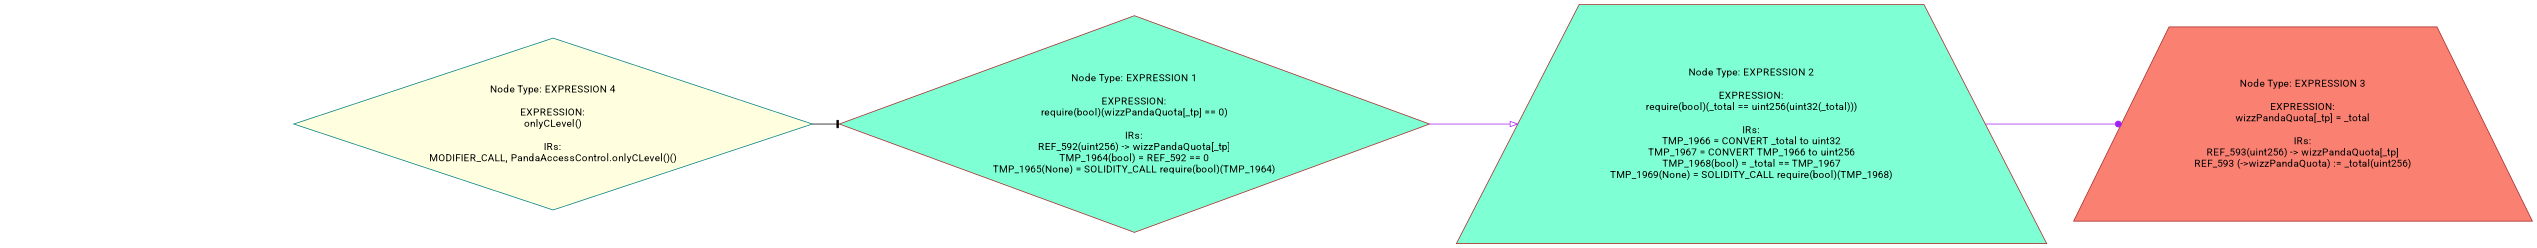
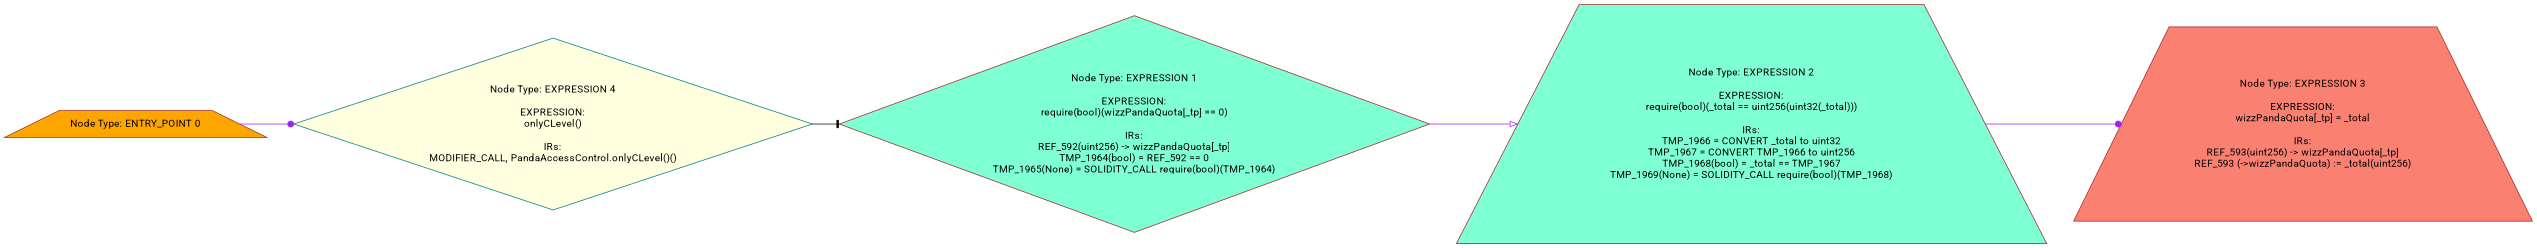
none -> (136, 124)
